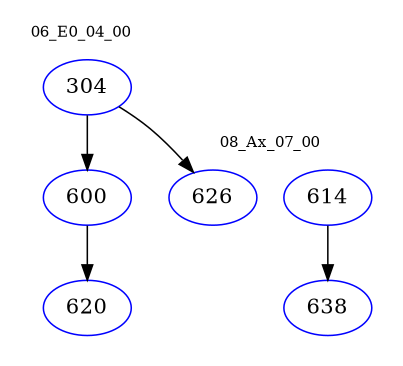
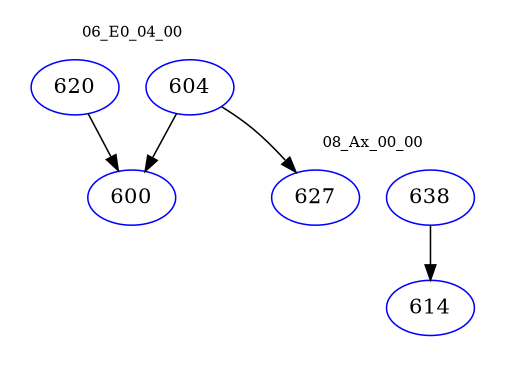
(87, 87) -> (190, 87)
(270, 143) -> (373, 143)
(213, 198) -> (316, 198)
(87, 245) -> (100, 135)
(328, 245) -> (430, 245)
